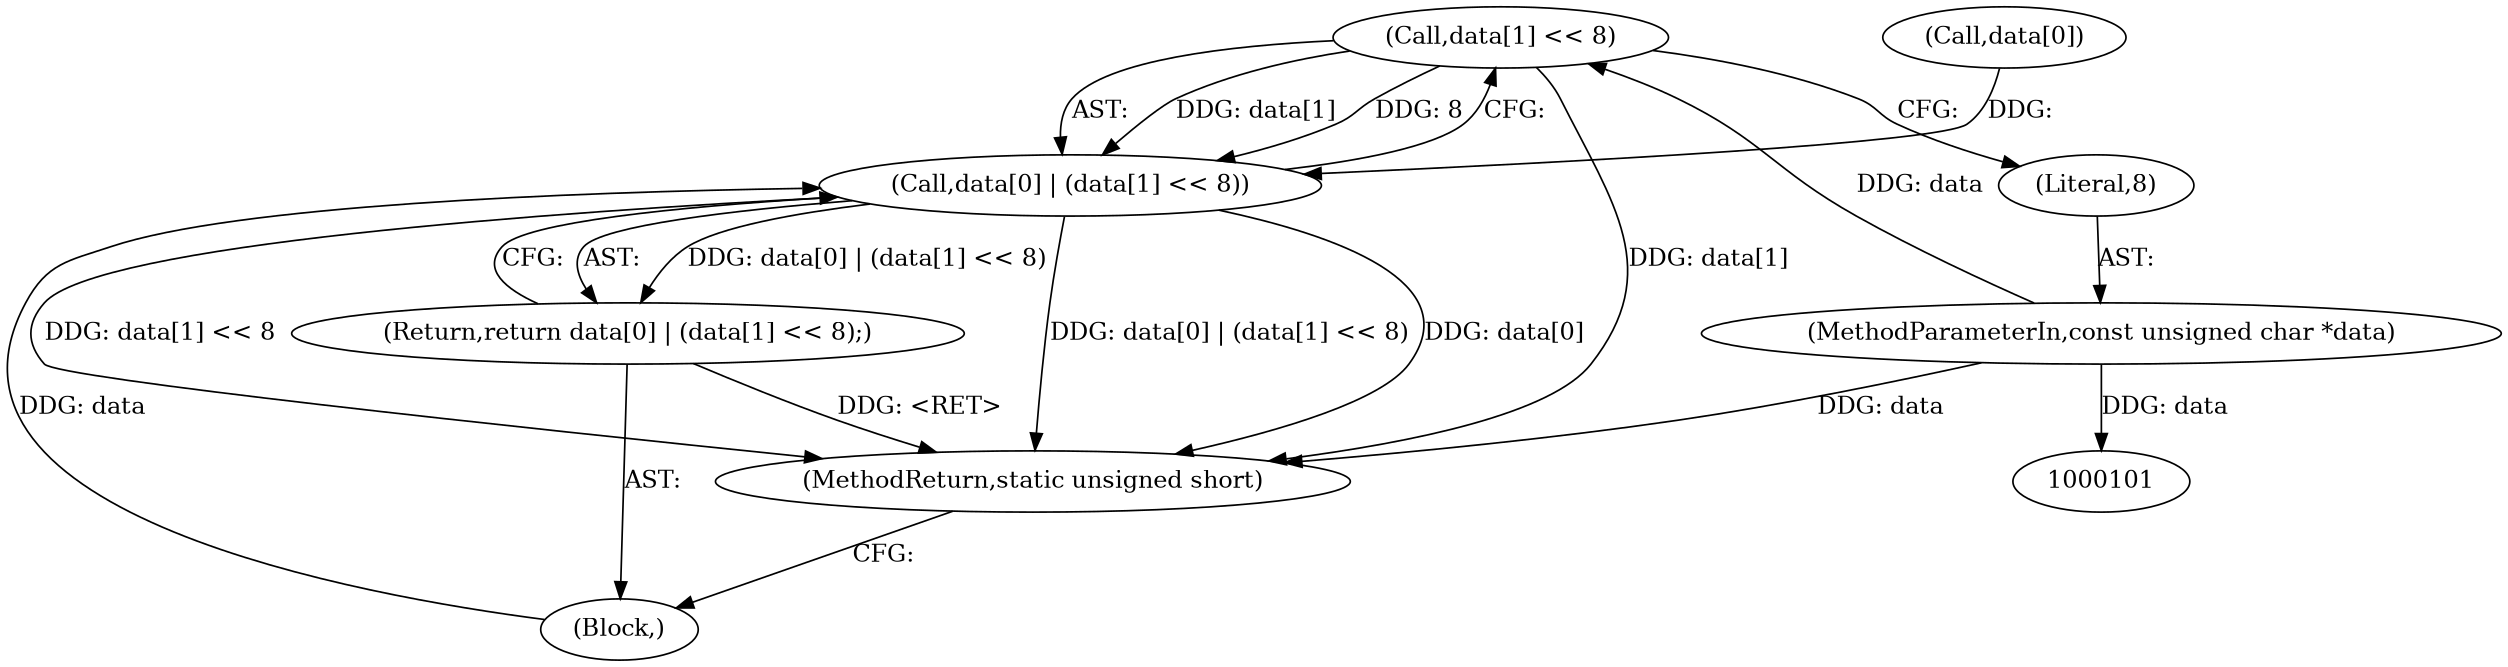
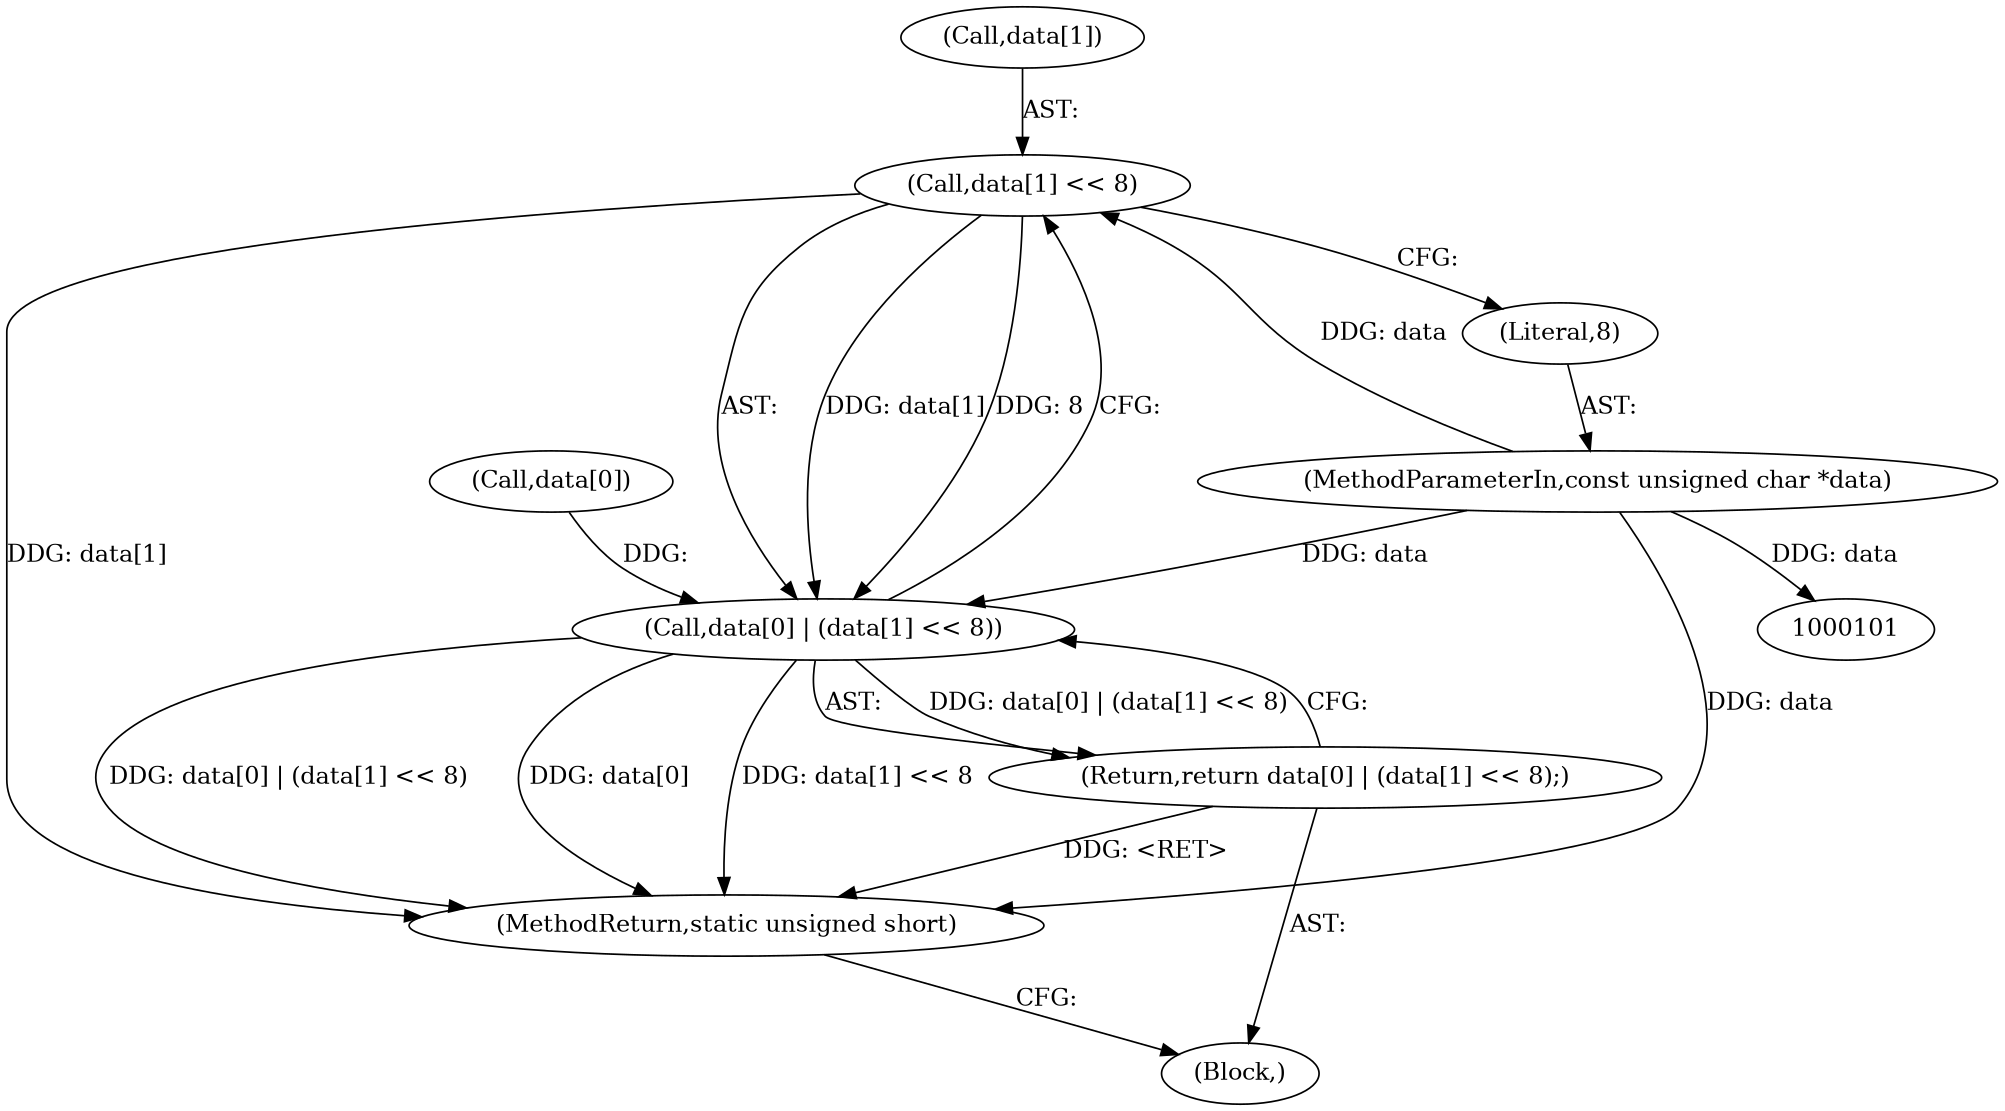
none -> (1023, 37)
(61, 265) -> (1226, 558)
